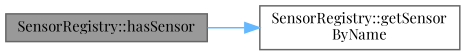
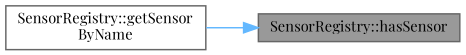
(226, 28) -> (225, 28)
